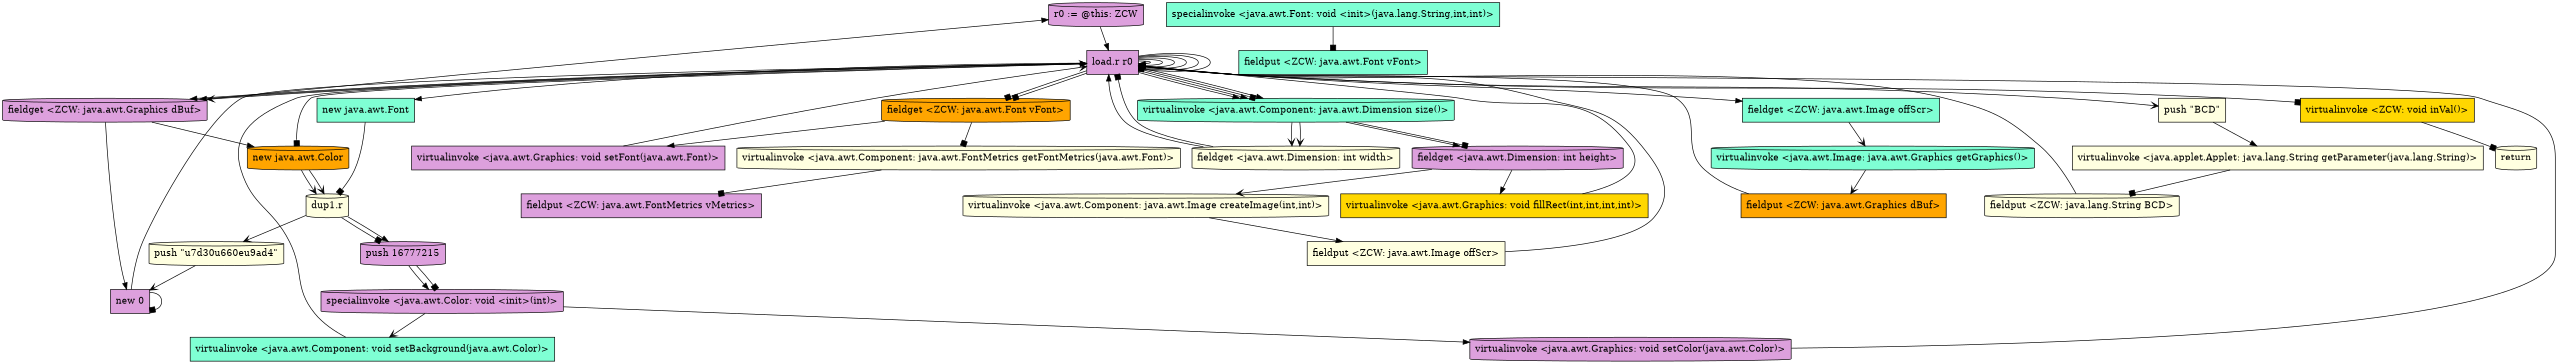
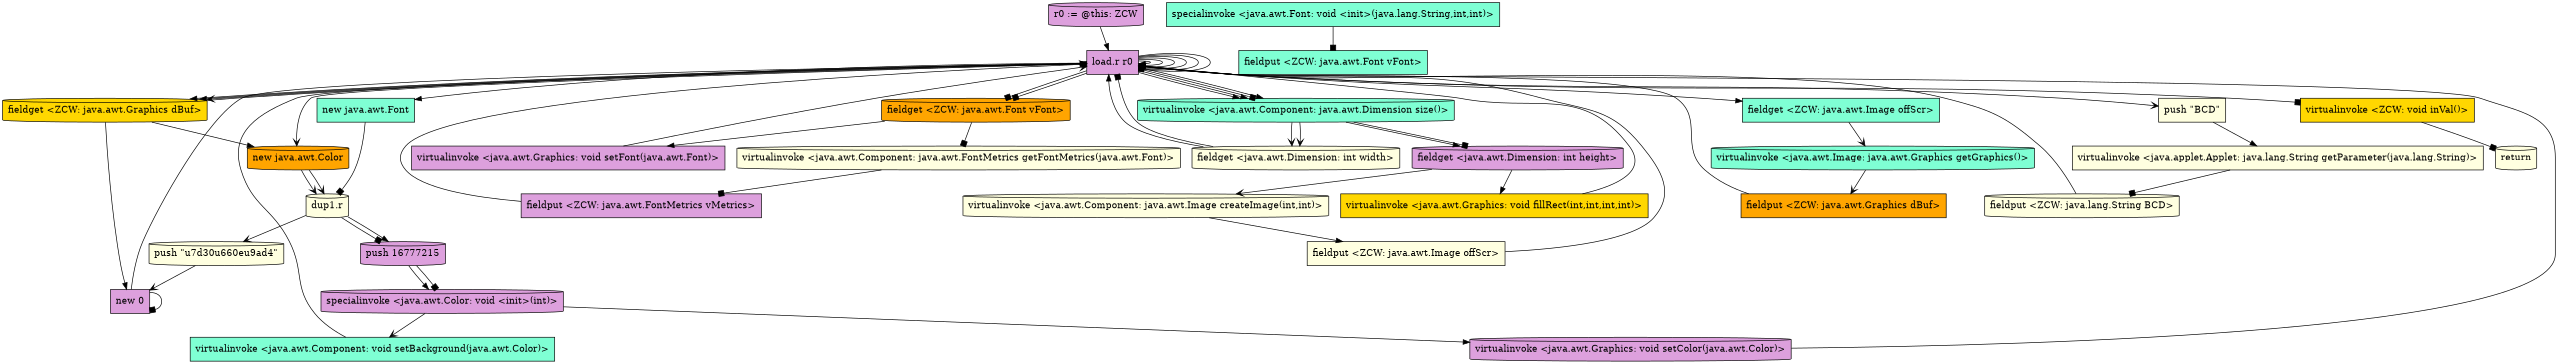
(624, 59) -> (643, 77)
(676, 77) -> (676, 77)
none -> (666, 93)
(105, 110) -> (105, 110)
